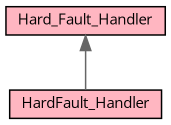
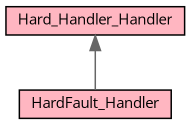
(86, 21) -> (95, 21)
